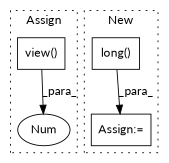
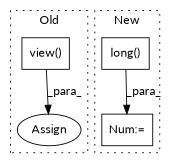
(44, 21) -> (49, 21)
(44, 130) -> (49, 130)
(121, 130) -> (127, 130)
